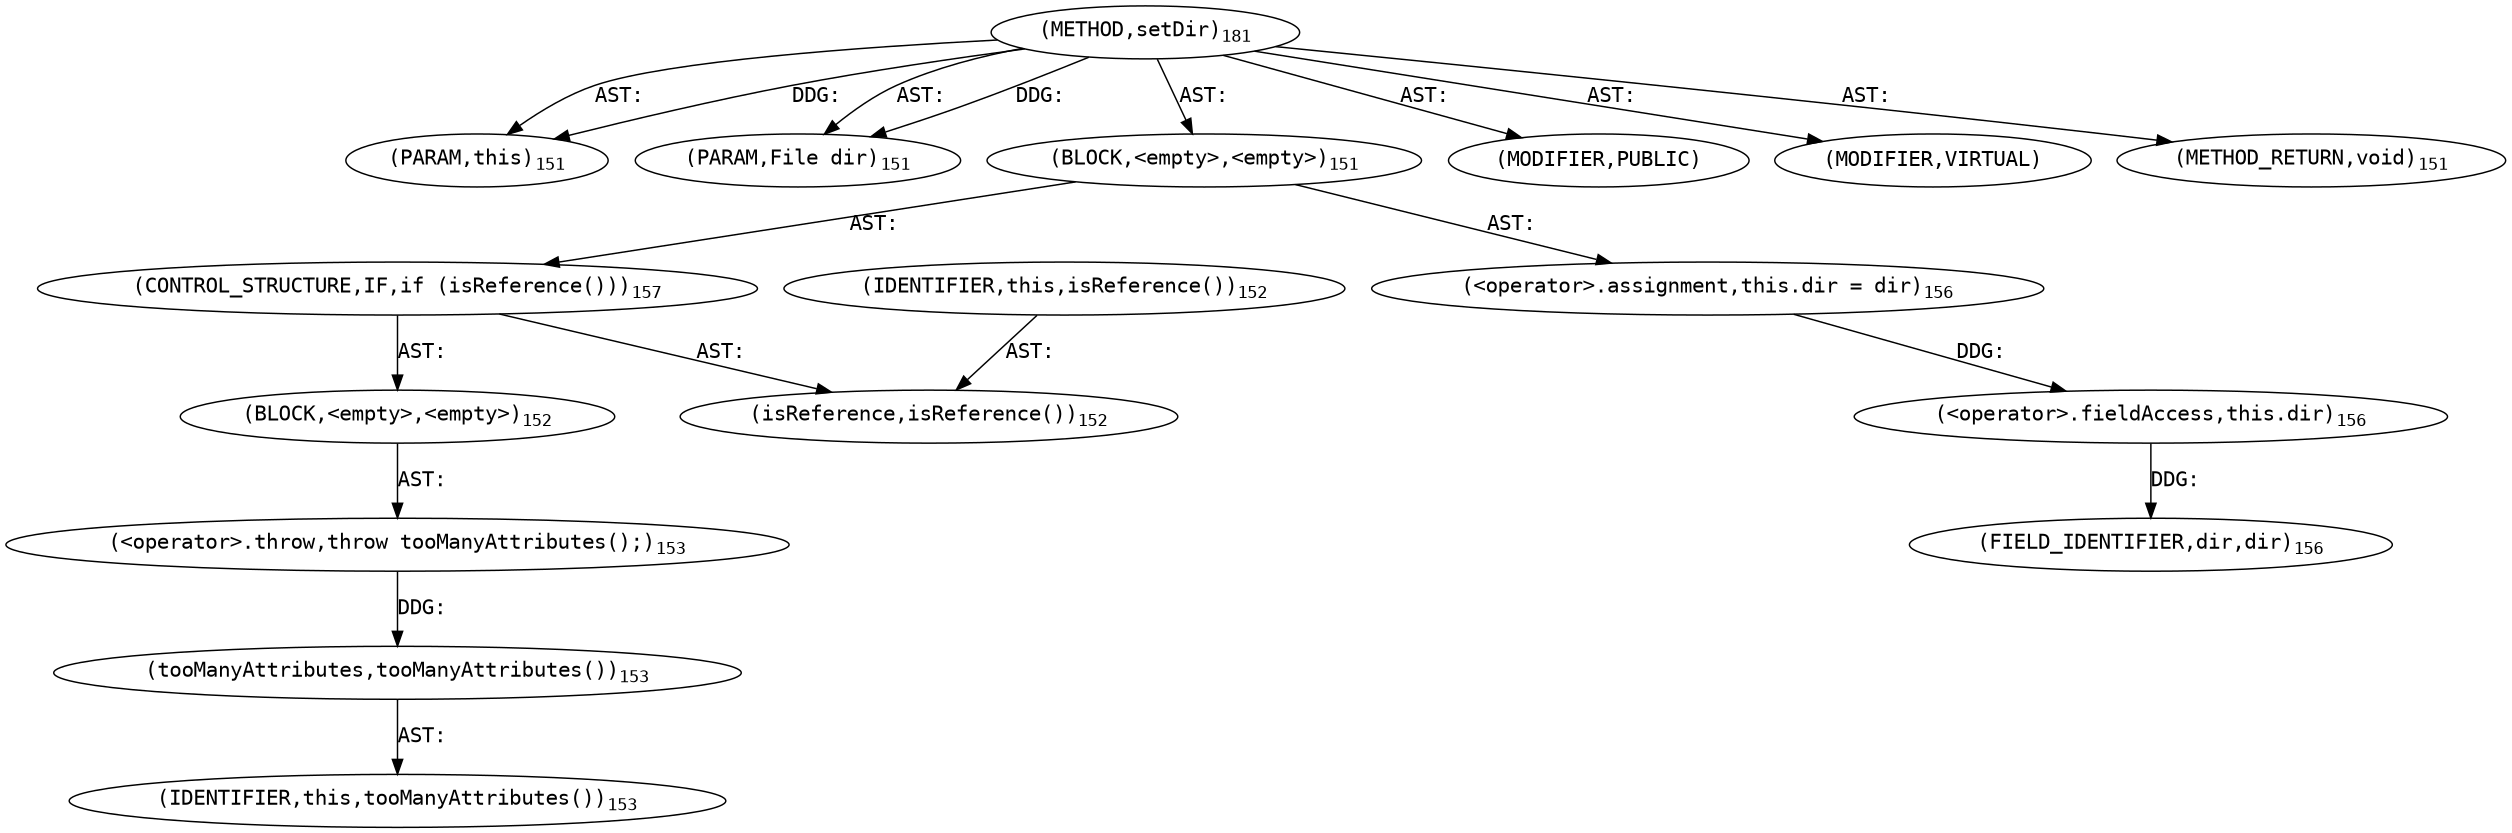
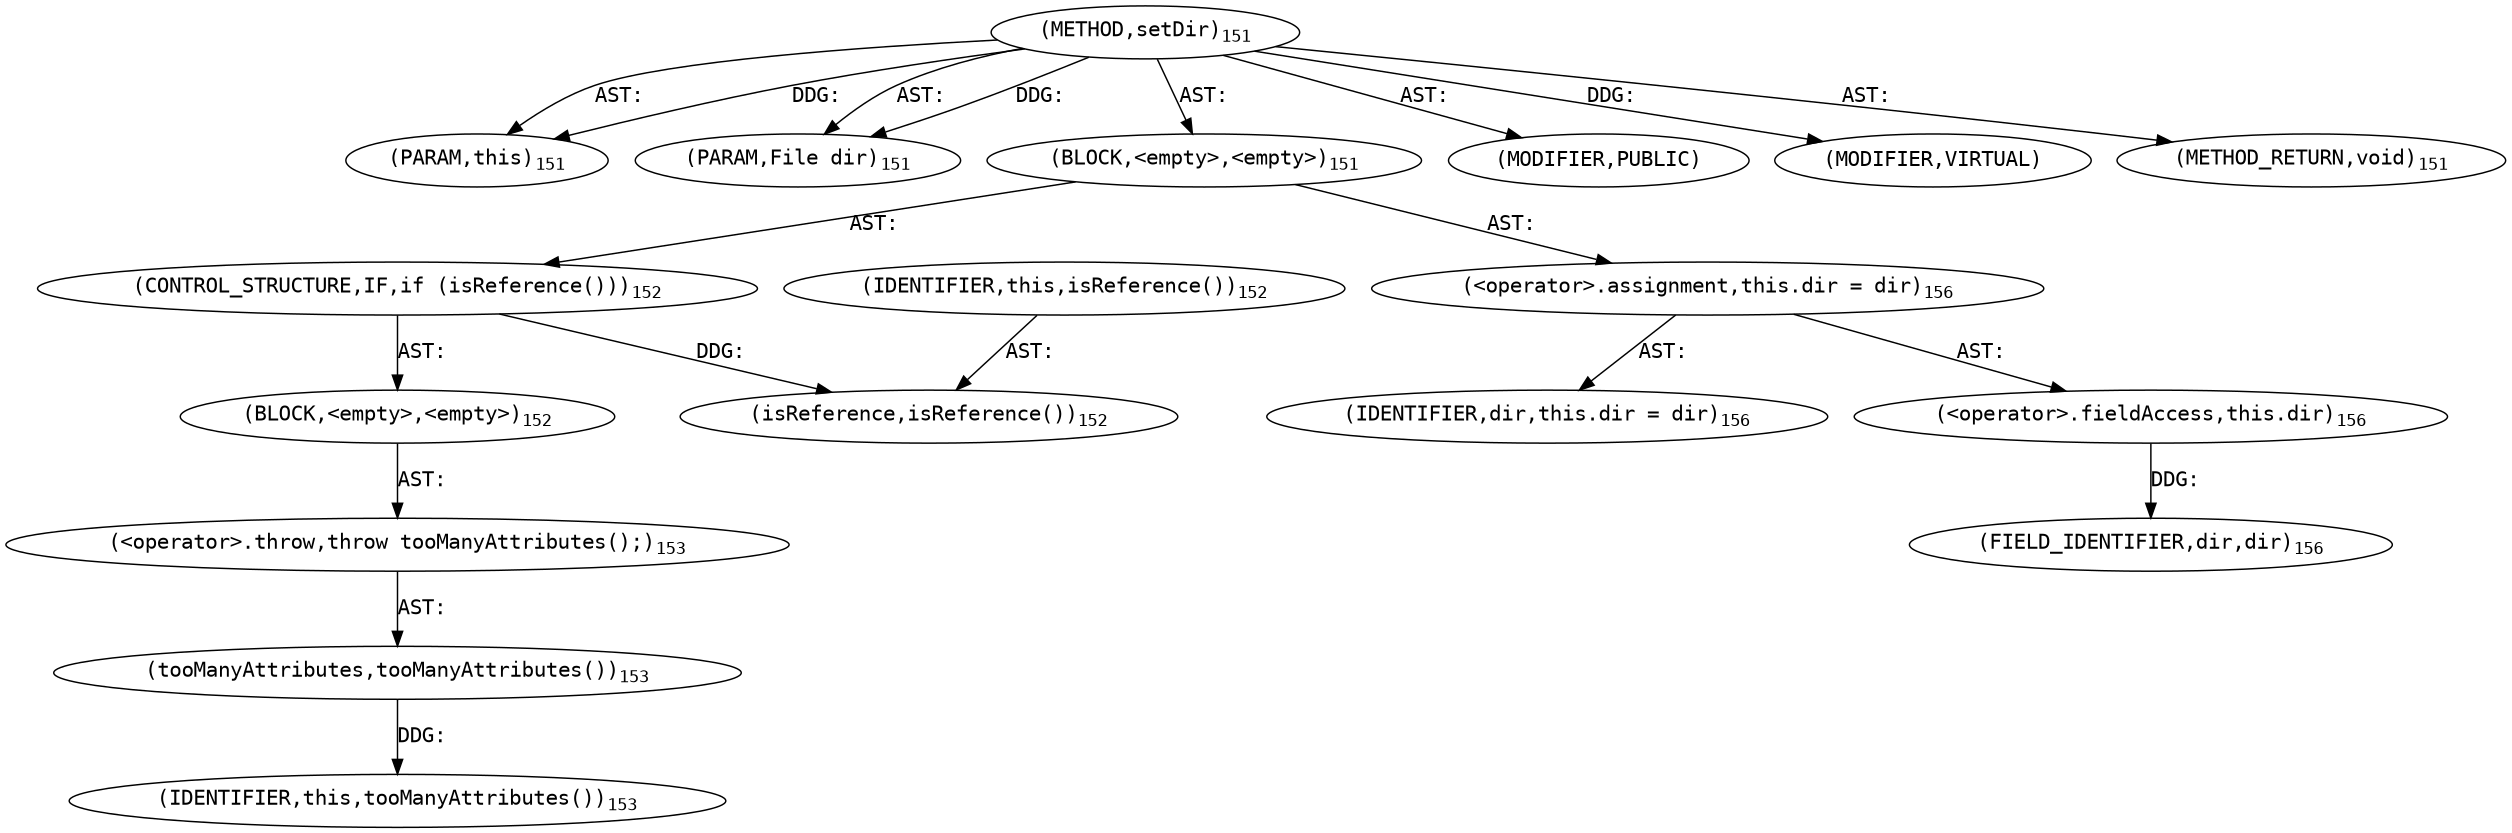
(1237, 30) -> (1237, 30)
(1618, 96) -> (1618, 96)
(647, 286) -> (647, 286)
(727, 353) -> (727, 353)
(1988, 353) -> (1988, 353)
none -> (1547, 417)
(428, 609) -> (428, 609)
(428, 737) -> (428, 737)
